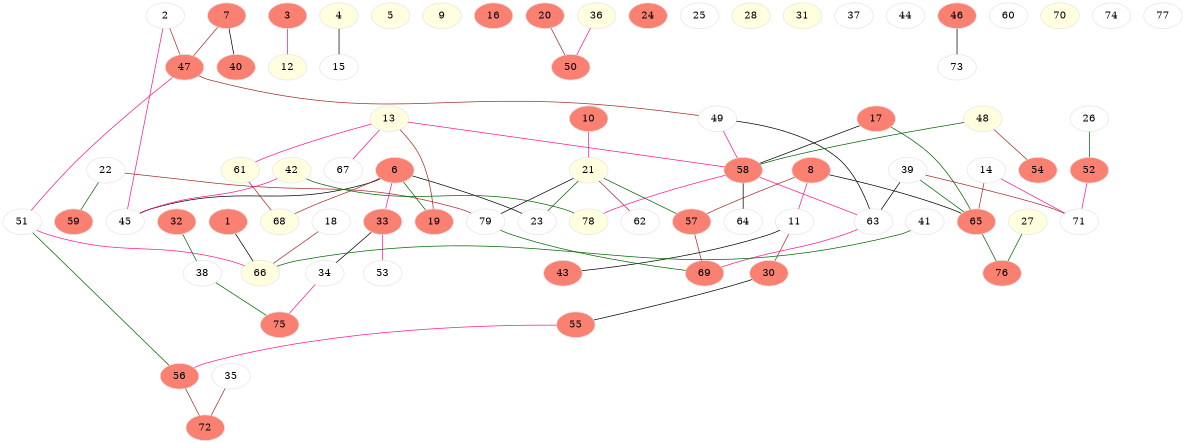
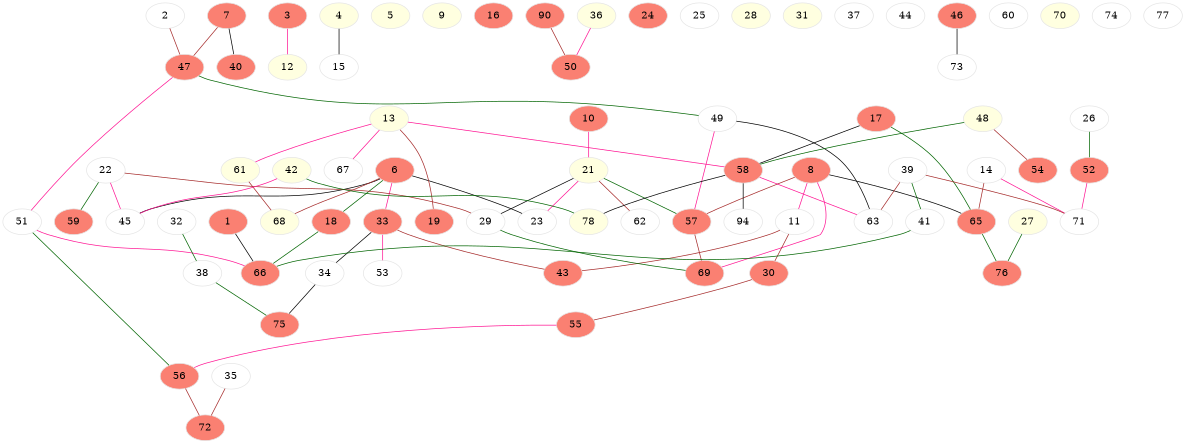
(545, 16) -> (545, 16)
(448, 103) -> (448, 103)
(145, 119) -> (115, 196)
(730, 145) -> (705, 170)
(411, 192) -> (361, 197)
(664, 192) -> (664, 192)
(563, 196) -> (563, 196)
(891, 196) -> (891, 196)
(942, 196) -> (915, 192)
(177, 222) -> (177, 222)
(331, 222) -> (331, 222)
(486, 222) -> (486, 222)
(743, 222) -> (743, 222)
(296, 248) -> (296, 248)
(790, 249) -> (797, 243)
none -> (470, 253)
(692, 254) -> (692, 254)
(260, 273) -> (260, 273)
(302, 299) -> (302, 299)
(673, 301) -> (673, 301)
